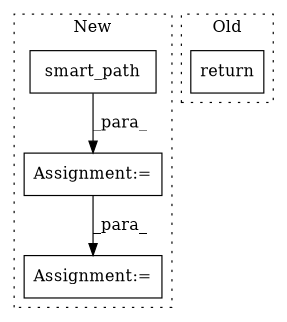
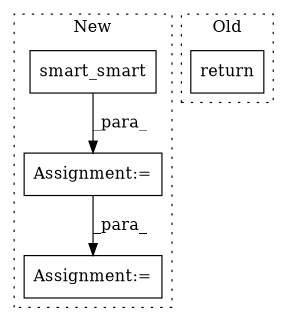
(93, 72) -> (93, 72)
